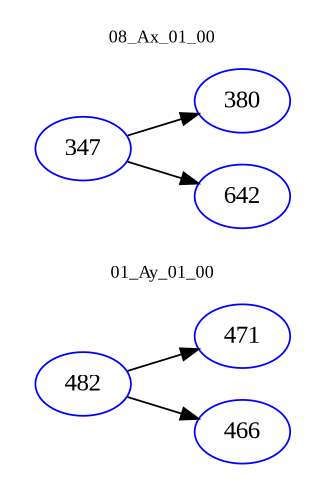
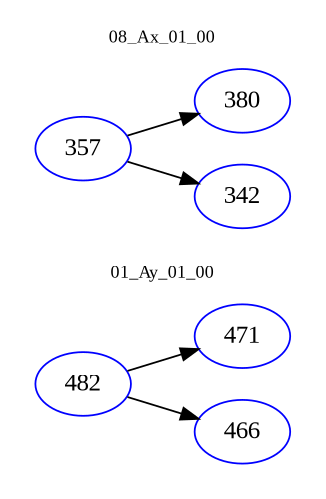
(83, 149) -> (83, 149)
(242, 196) -> (242, 196)
